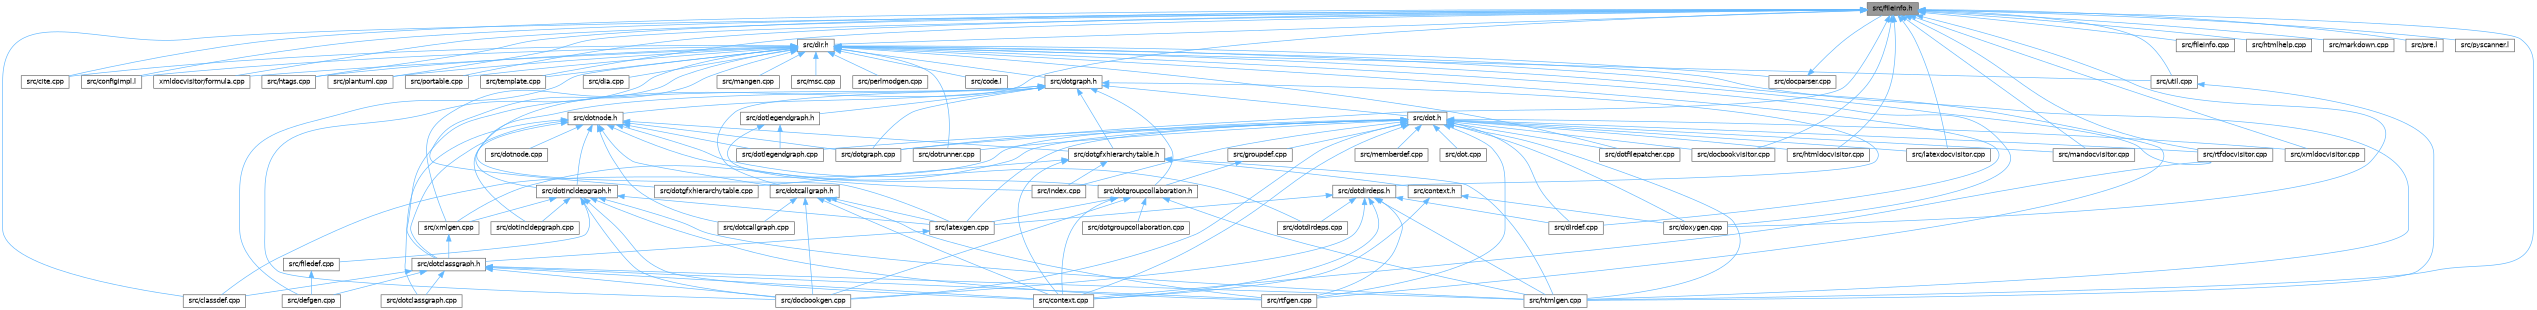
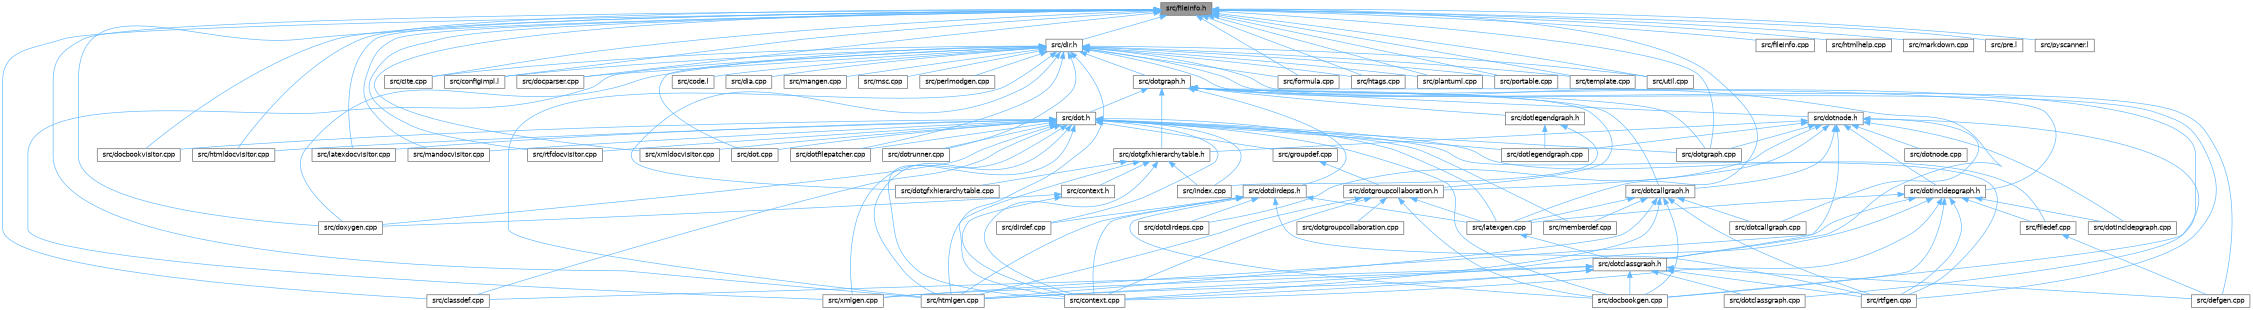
(1845, 40) -> (869, 44)
(202, 82) -> (1309, 82)
(1627, 96) -> (793, 60)
none -> (1606, 169)
none -> (1621, 210)
(449, 249) -> (1235, 281)
(2426, 264) -> (1326, 269)
